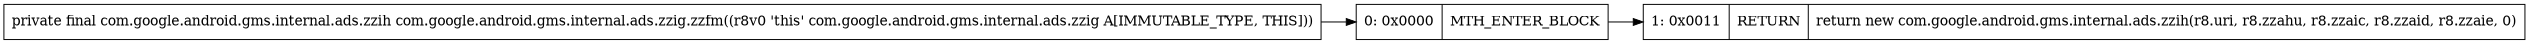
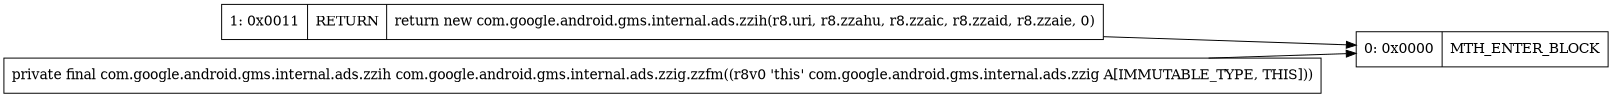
(1621, 22) -> (1225, 41)
